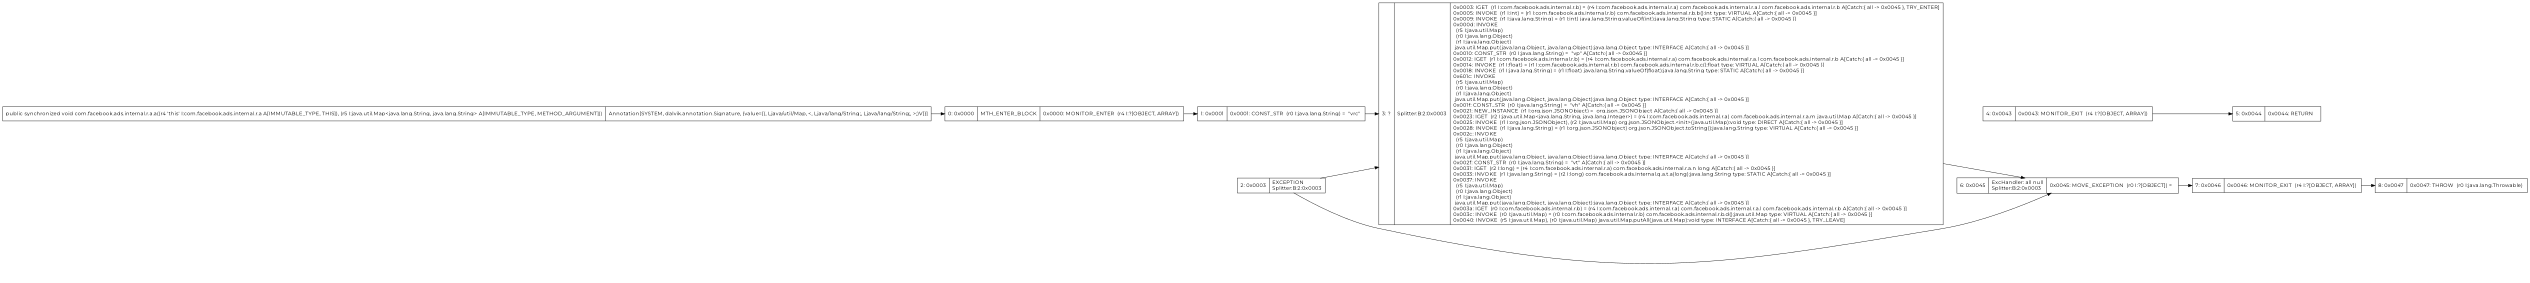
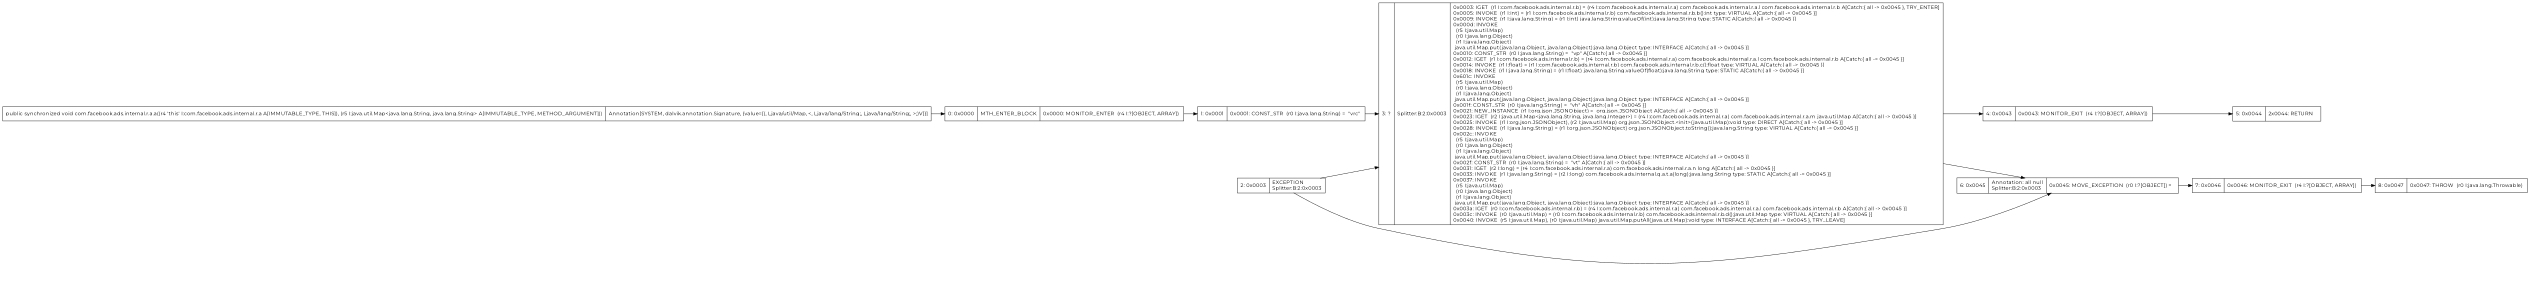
none -> (1961, 114)
(2293, 114) -> (2293, 114)
(2018, 182) -> (2017, 182)
